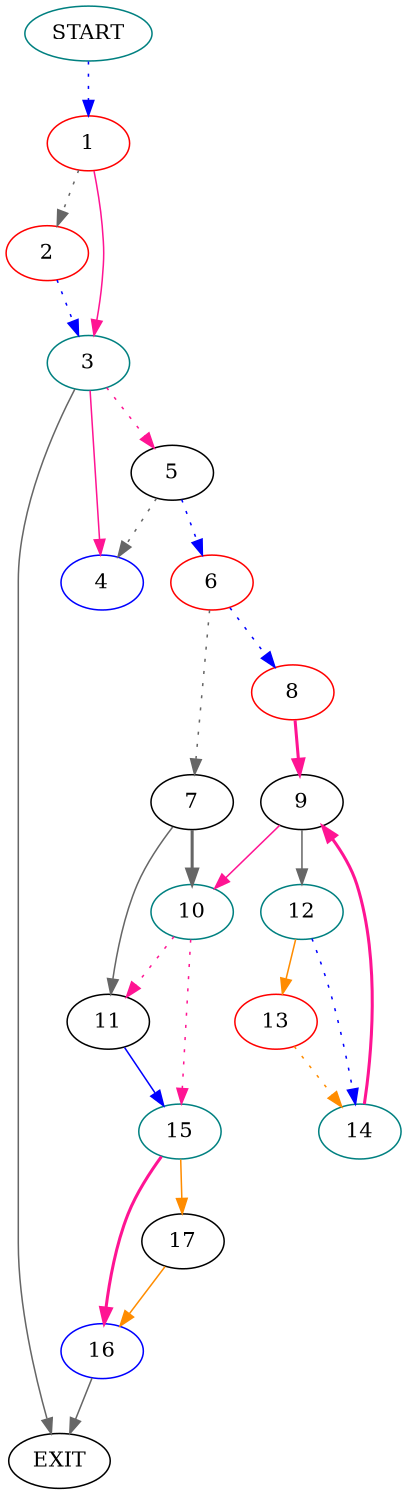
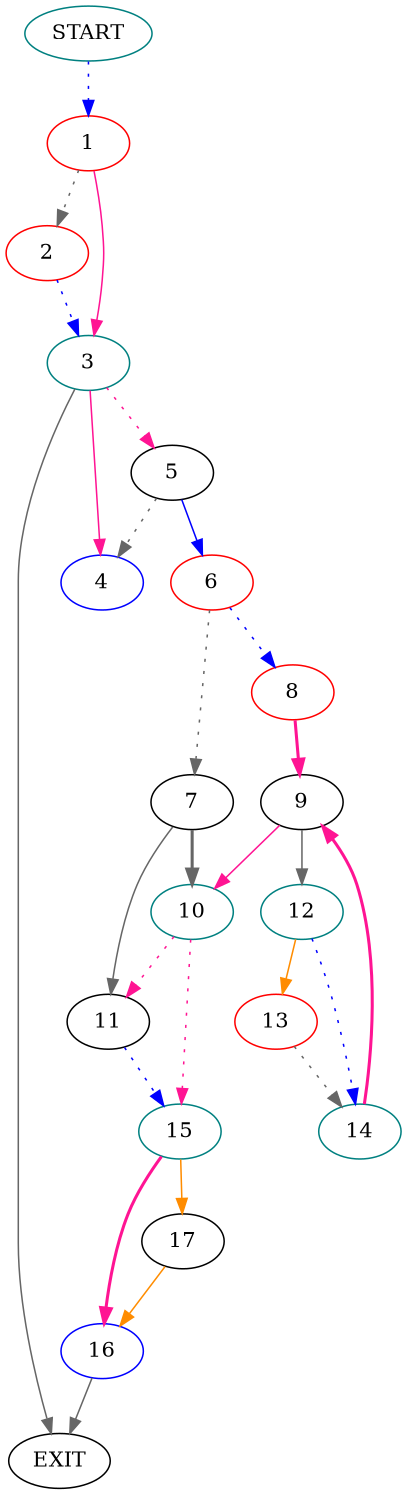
(189, 520) -> (189, 520)
(140, 1070) -> (140, 1070)
(313, 1071) -> (313, 1071)
